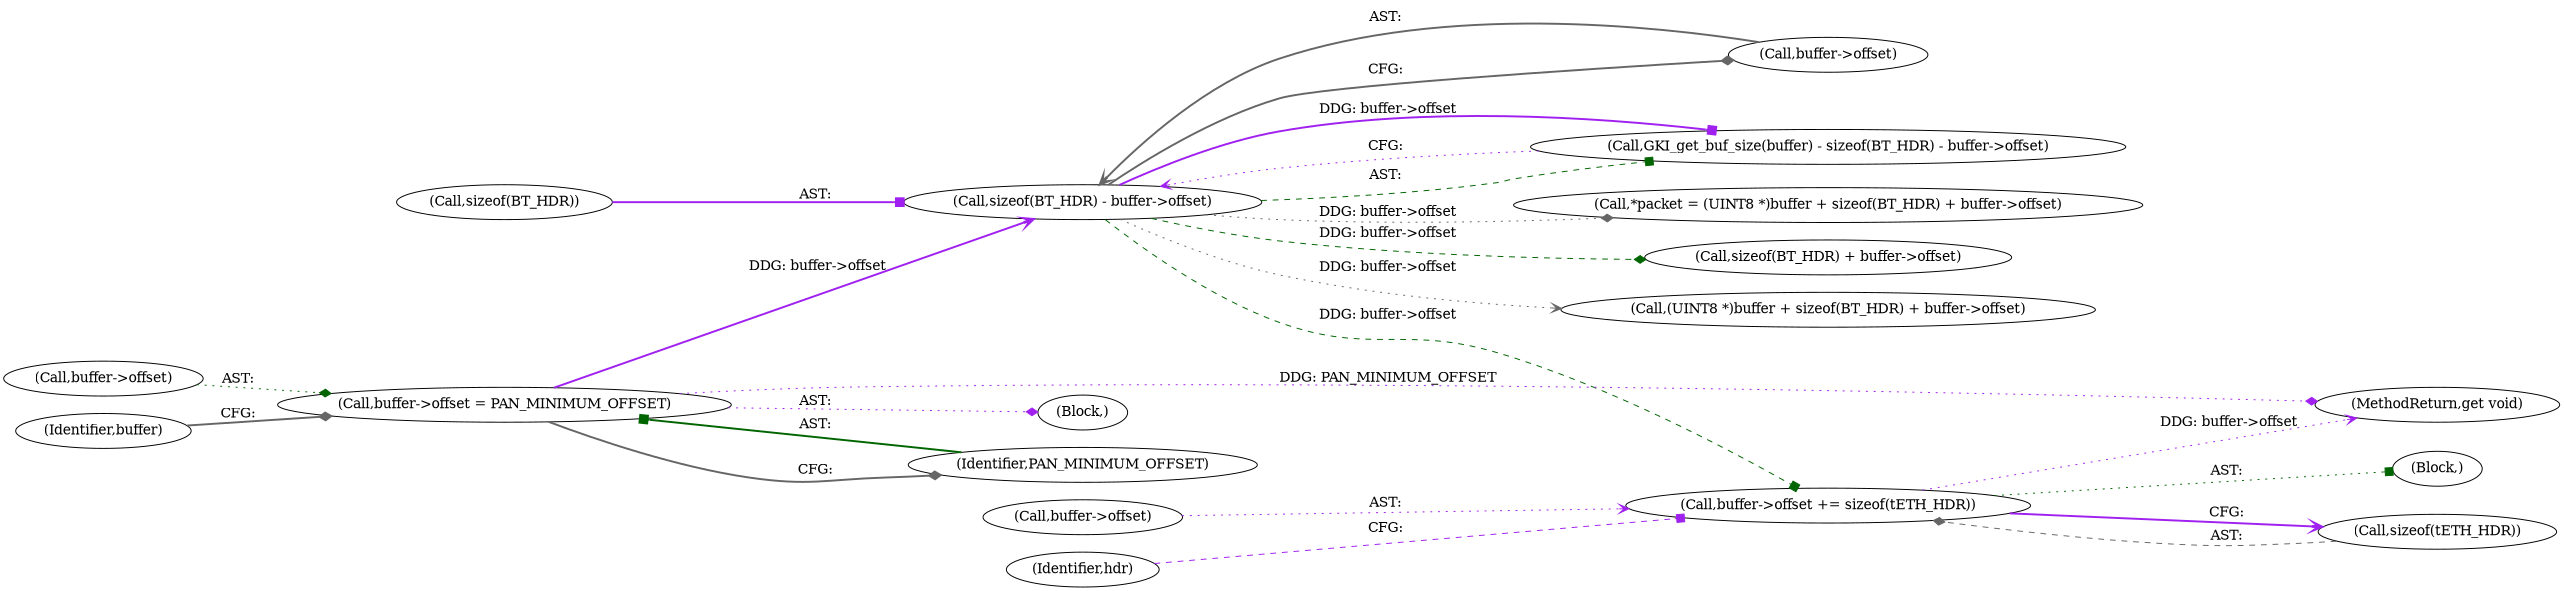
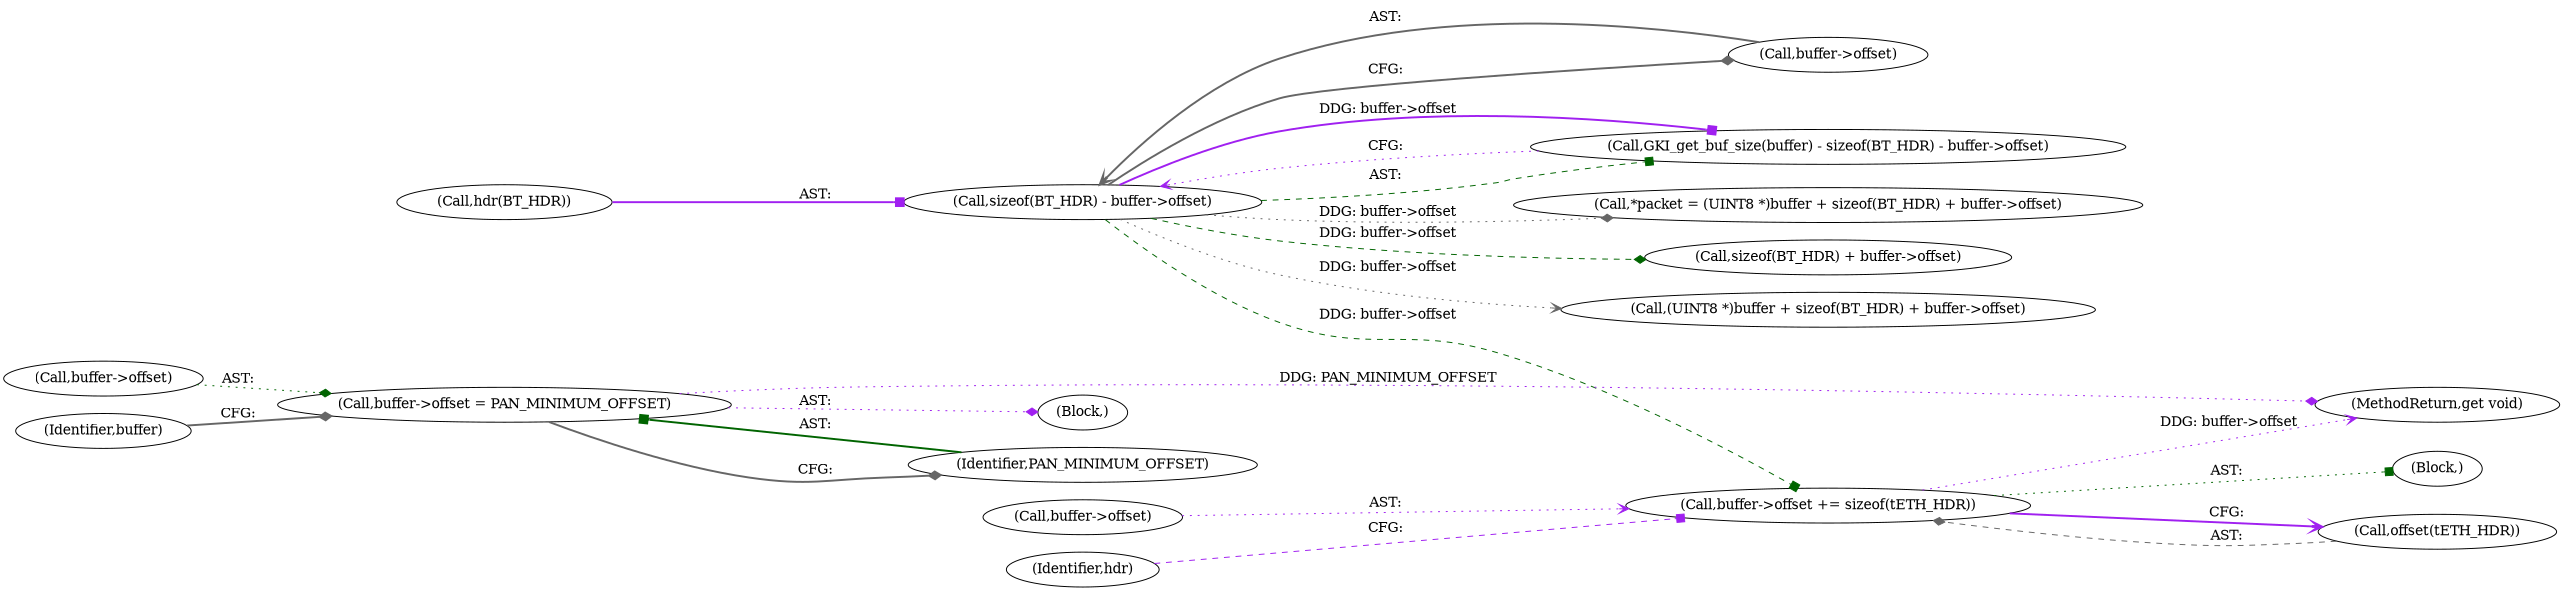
(504, 202) -> (504, 202)
(789, 305) -> none
(2437, 532) -> (2437, 532)
